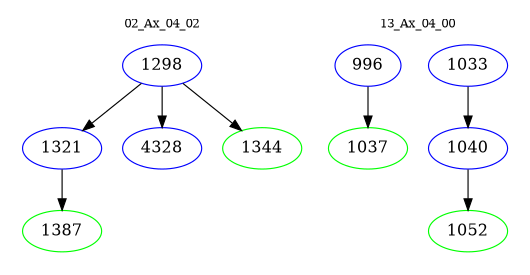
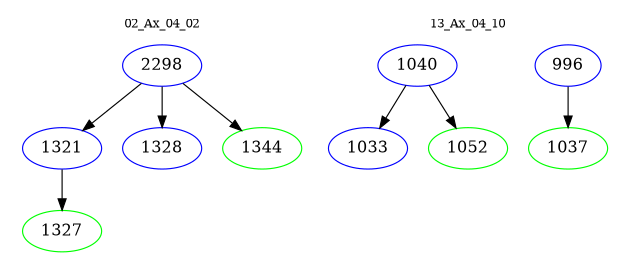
(418, 25) -> (468, 25)
(162, 66) -> (162, 66)
(468, 101) -> (396, 102)
(162, 148) -> (162, 148)
(62, 231) -> (62, 231)
